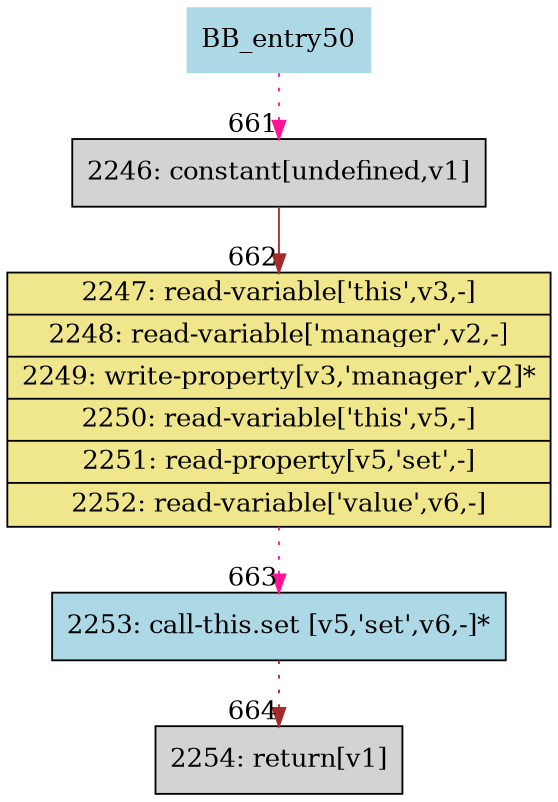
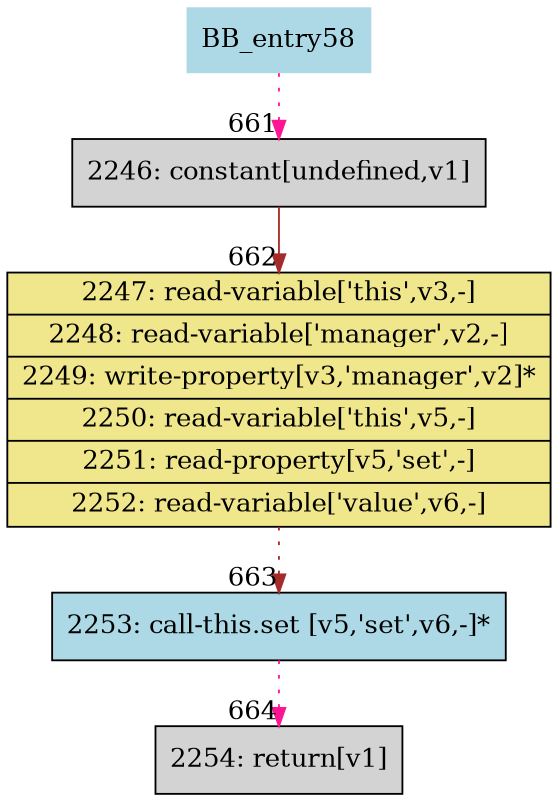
(279, 40) -> (279, 40)
(279, 550) -> (279, 550)
(279, 684) -> (279, 684)
